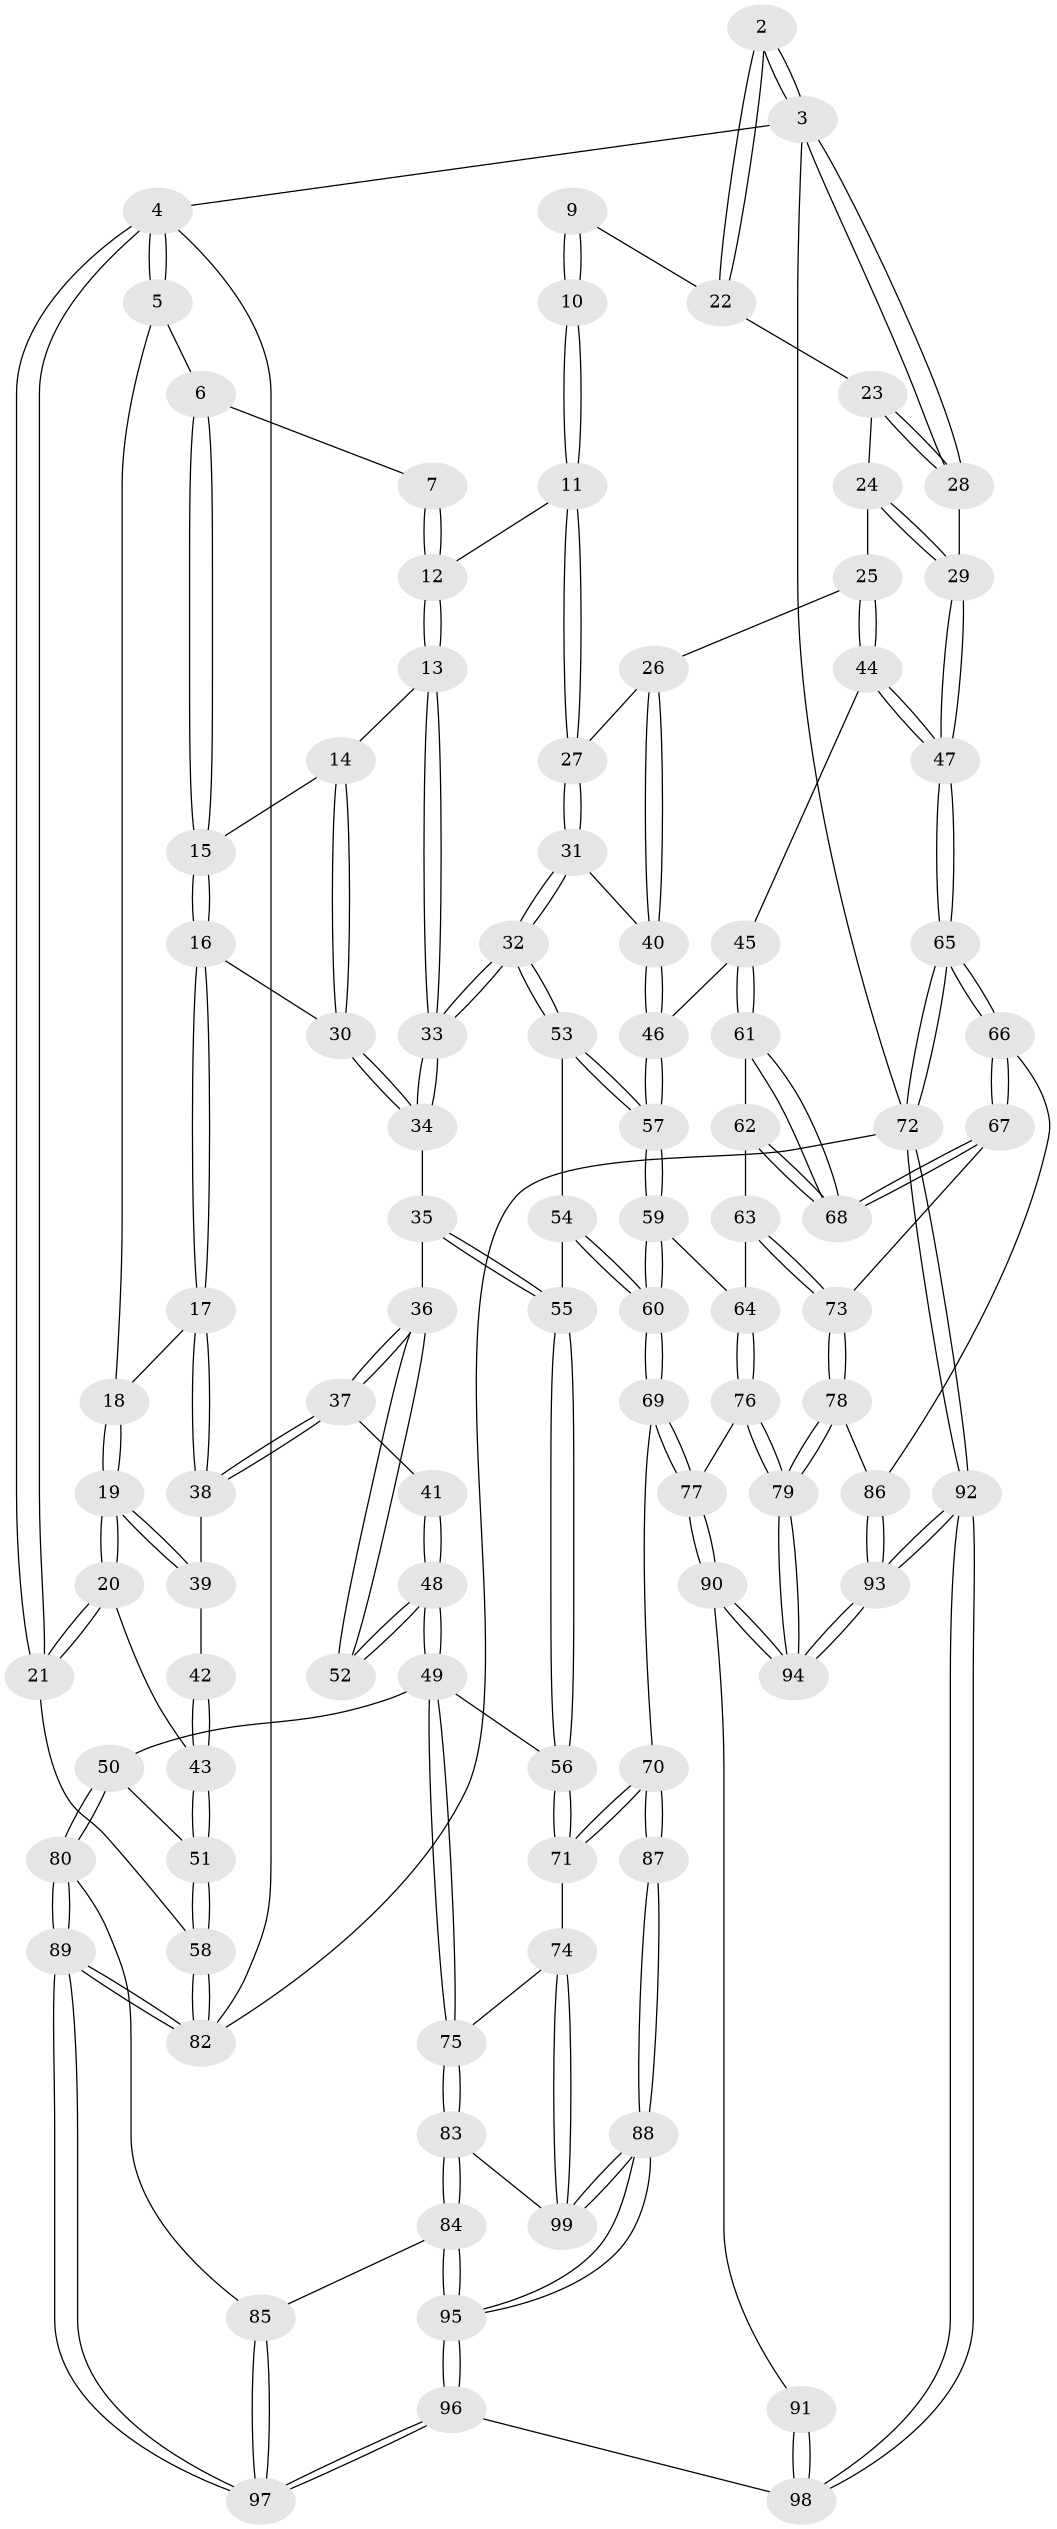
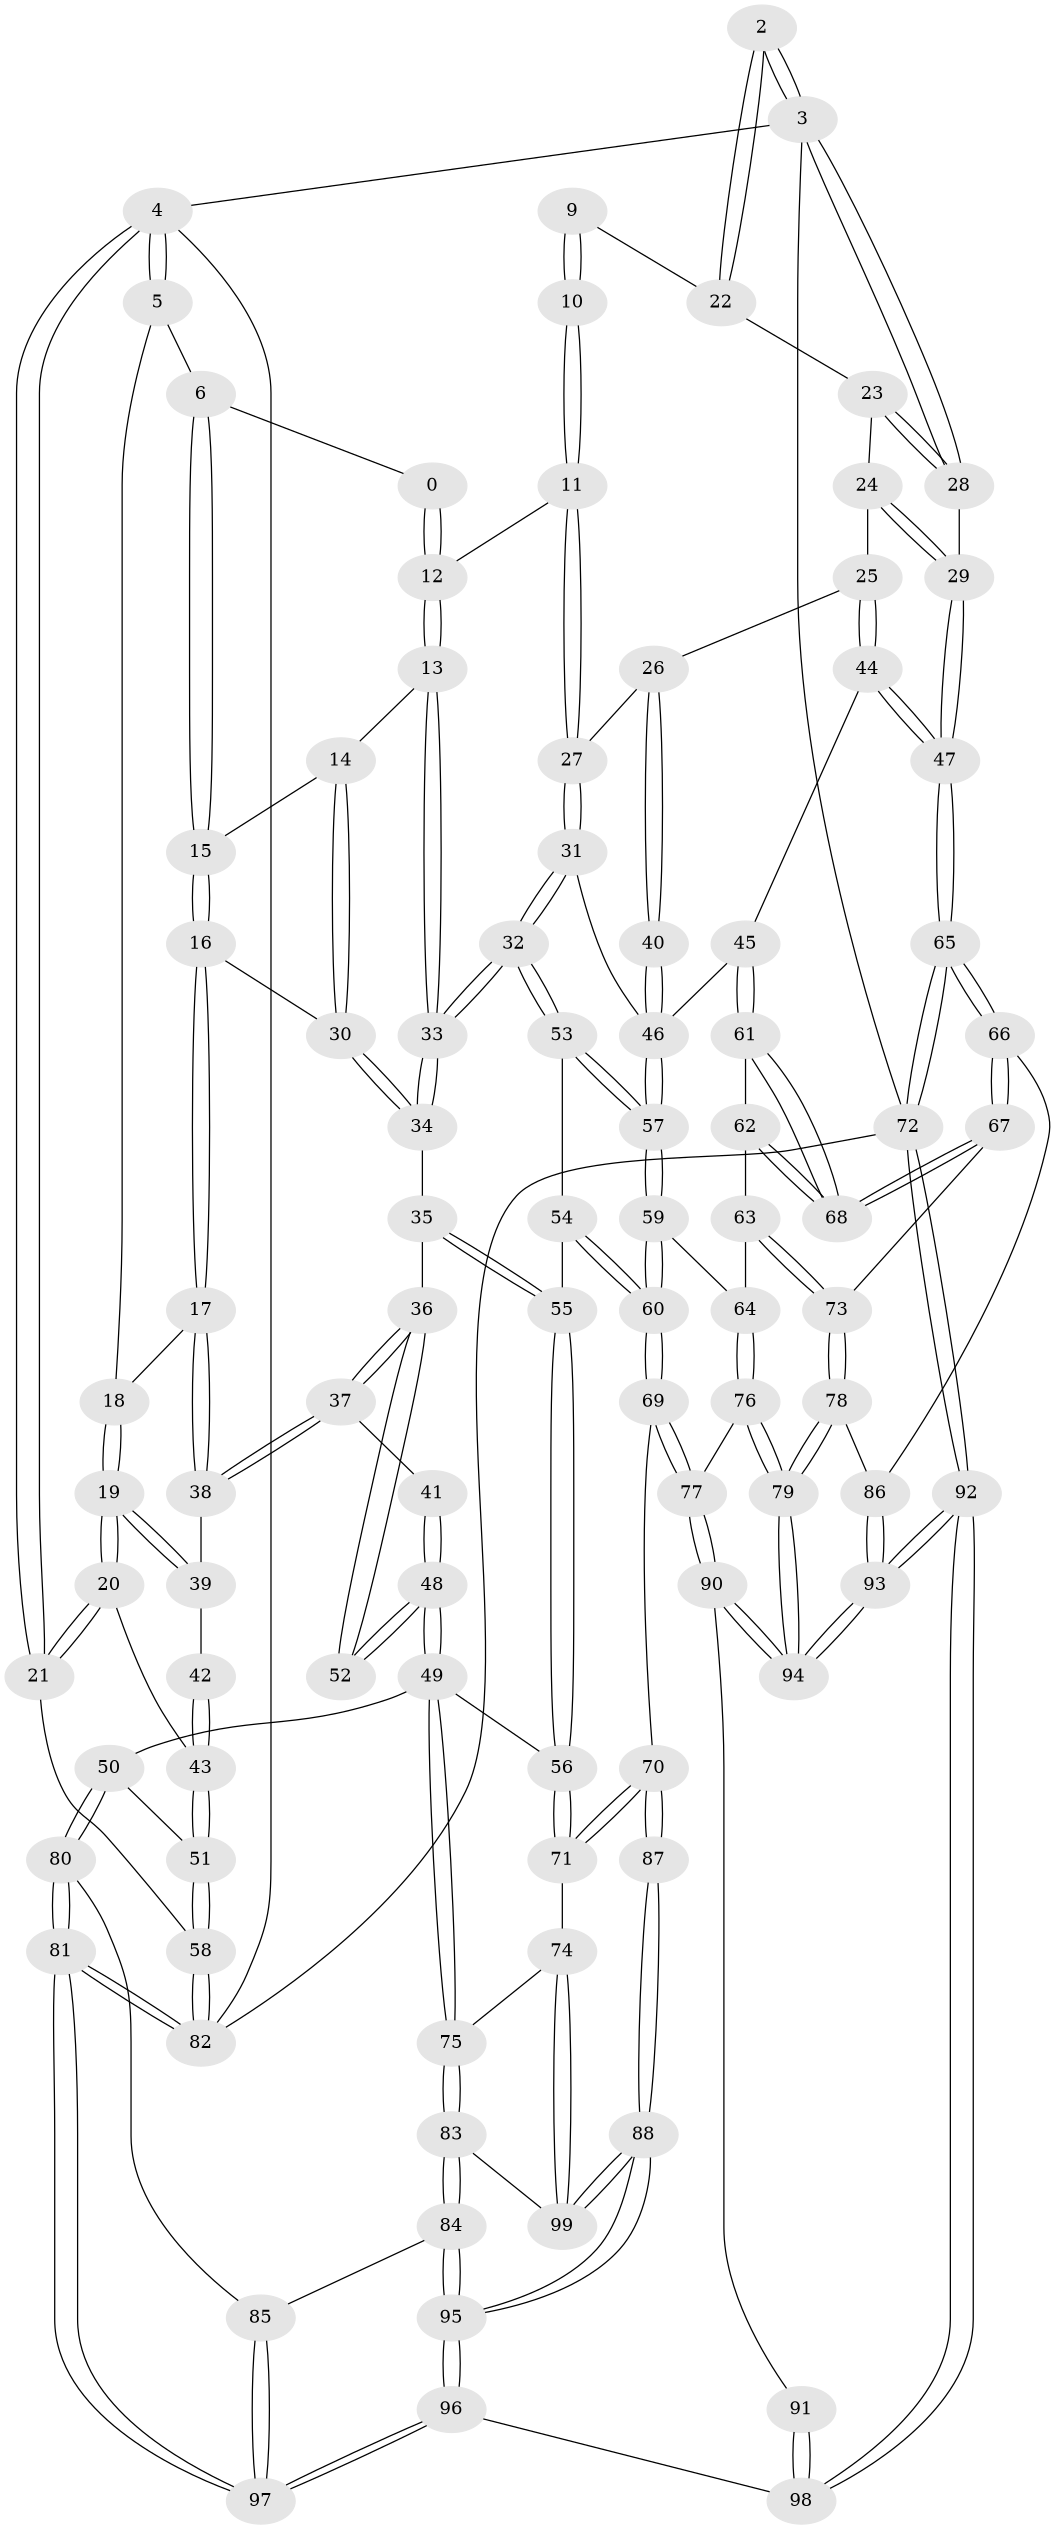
(433, 486) -> (433, 486)
(613, 898) -> (600, 948)
(61, 1952) -> (61, 1952)
